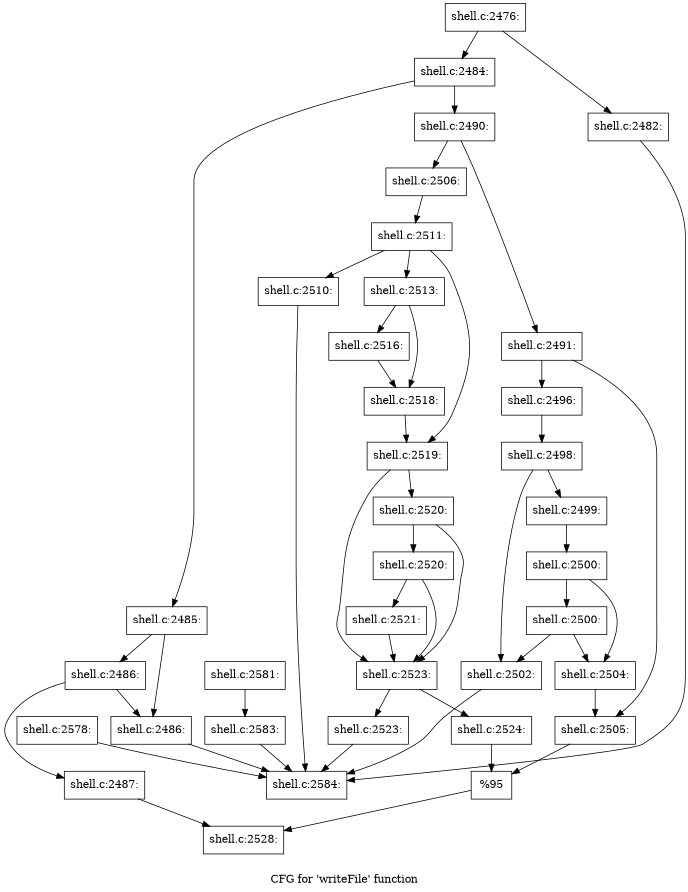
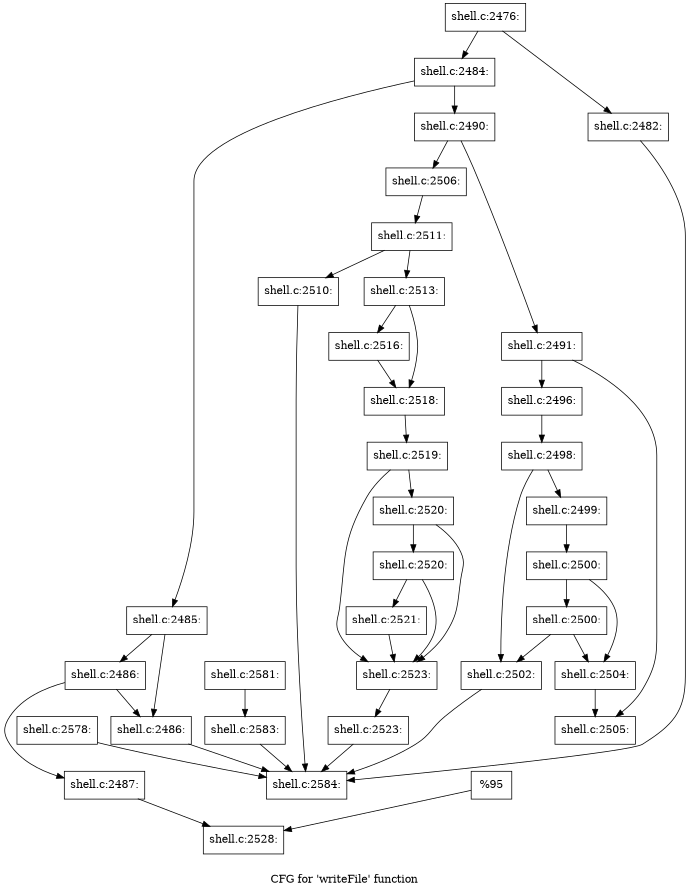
(469, 343) -> none
(491, 730) -> none
(551, 754) -> none
